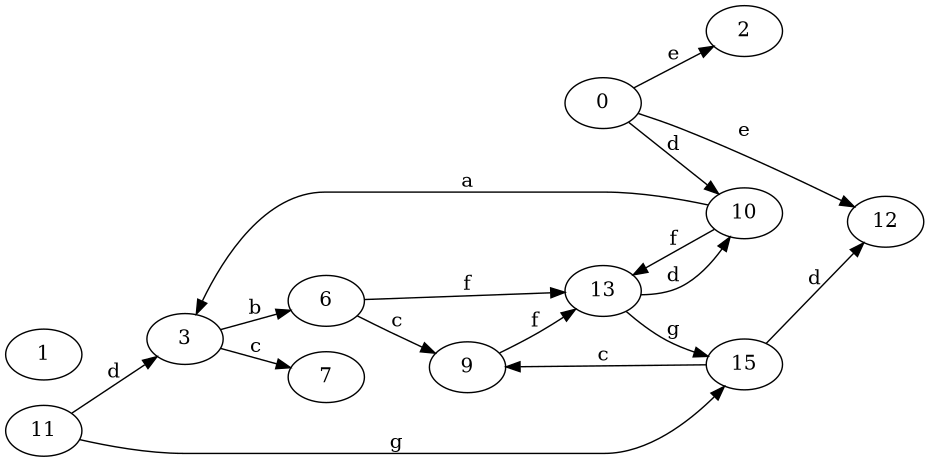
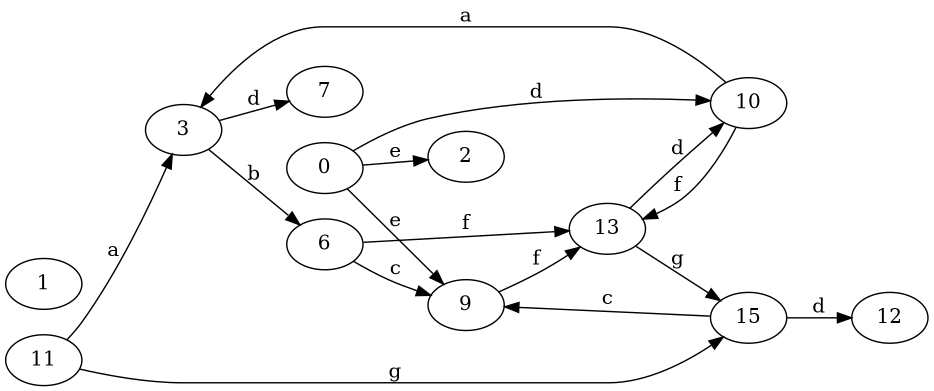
(741, 154) -> (390, 231)
(256, 347) -> (254, 100)
(114, 372) -> (114, 251)
